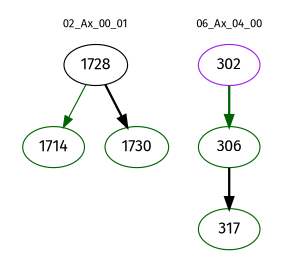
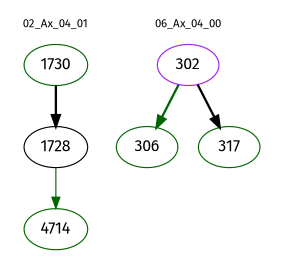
(96, 25) -> (56, 25)
(114, 101) -> (56, 100)
(54, 147) -> (56, 229)
(229, 183) -> (206, 101)
